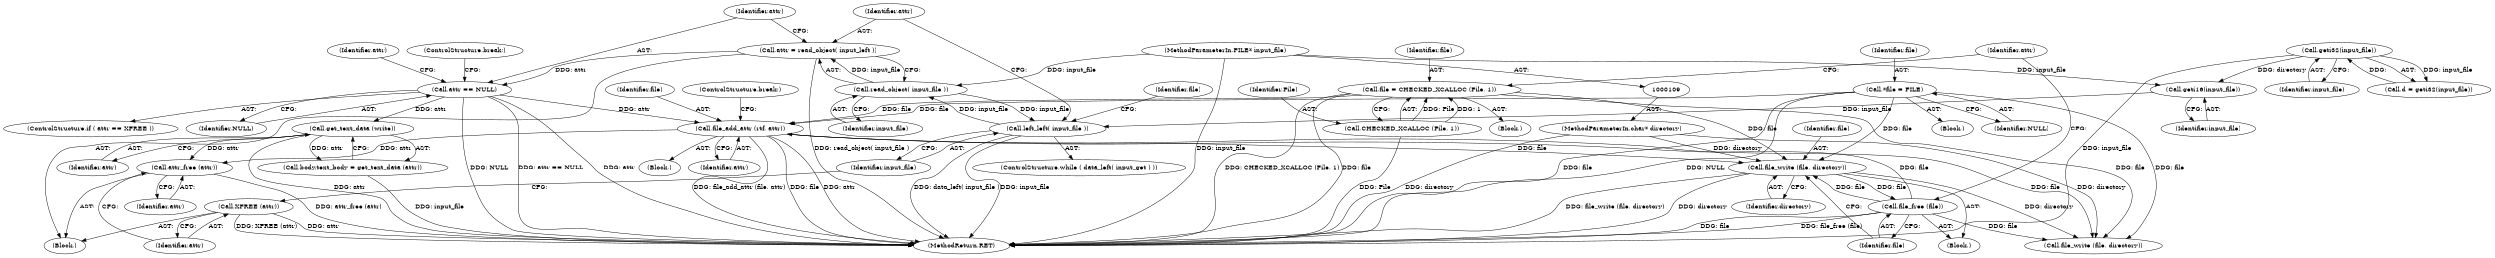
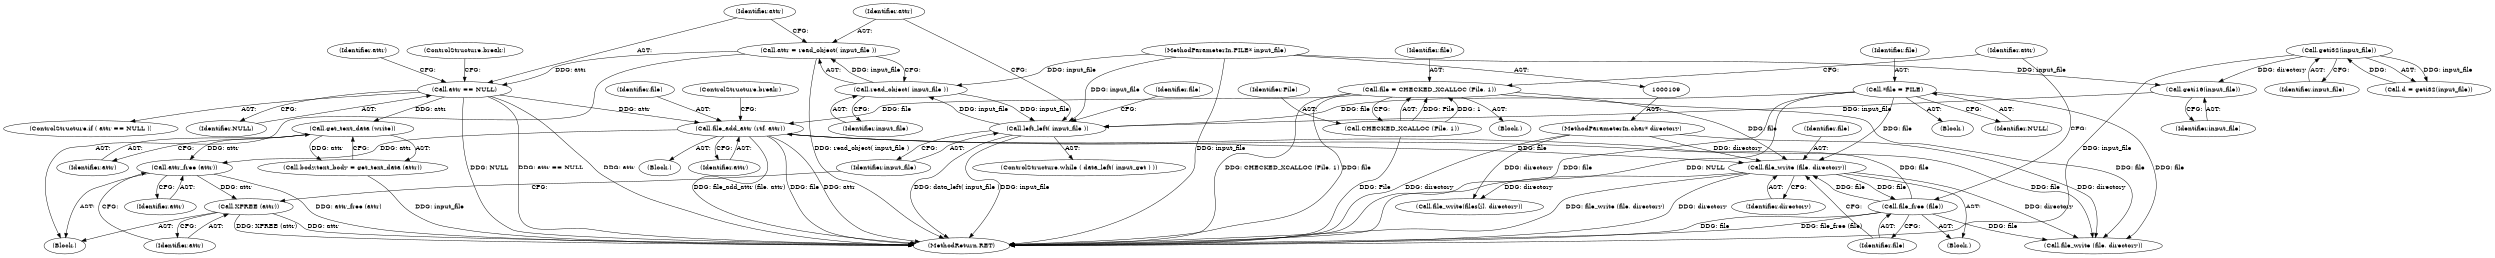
(818, 51) -> (818, 51)
none -> (1111, 71)
(1350, 99) -> (1481, 98)
(91, 129) -> (91, 129)
none -> (215, 186)
none -> (1469, 207)
(438, 231) -> none
